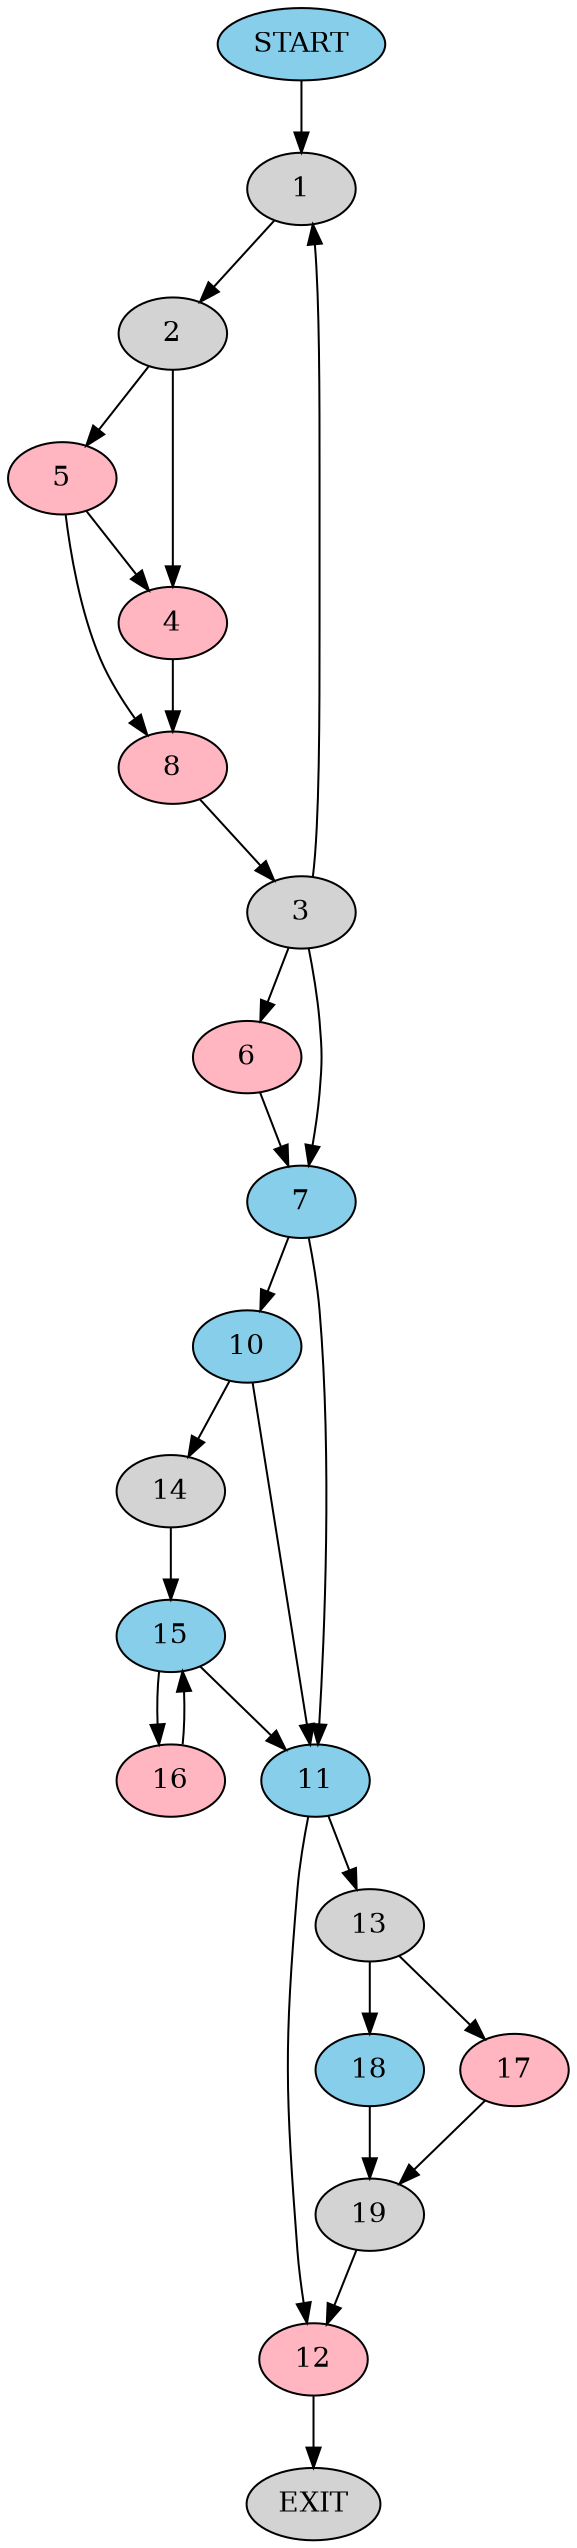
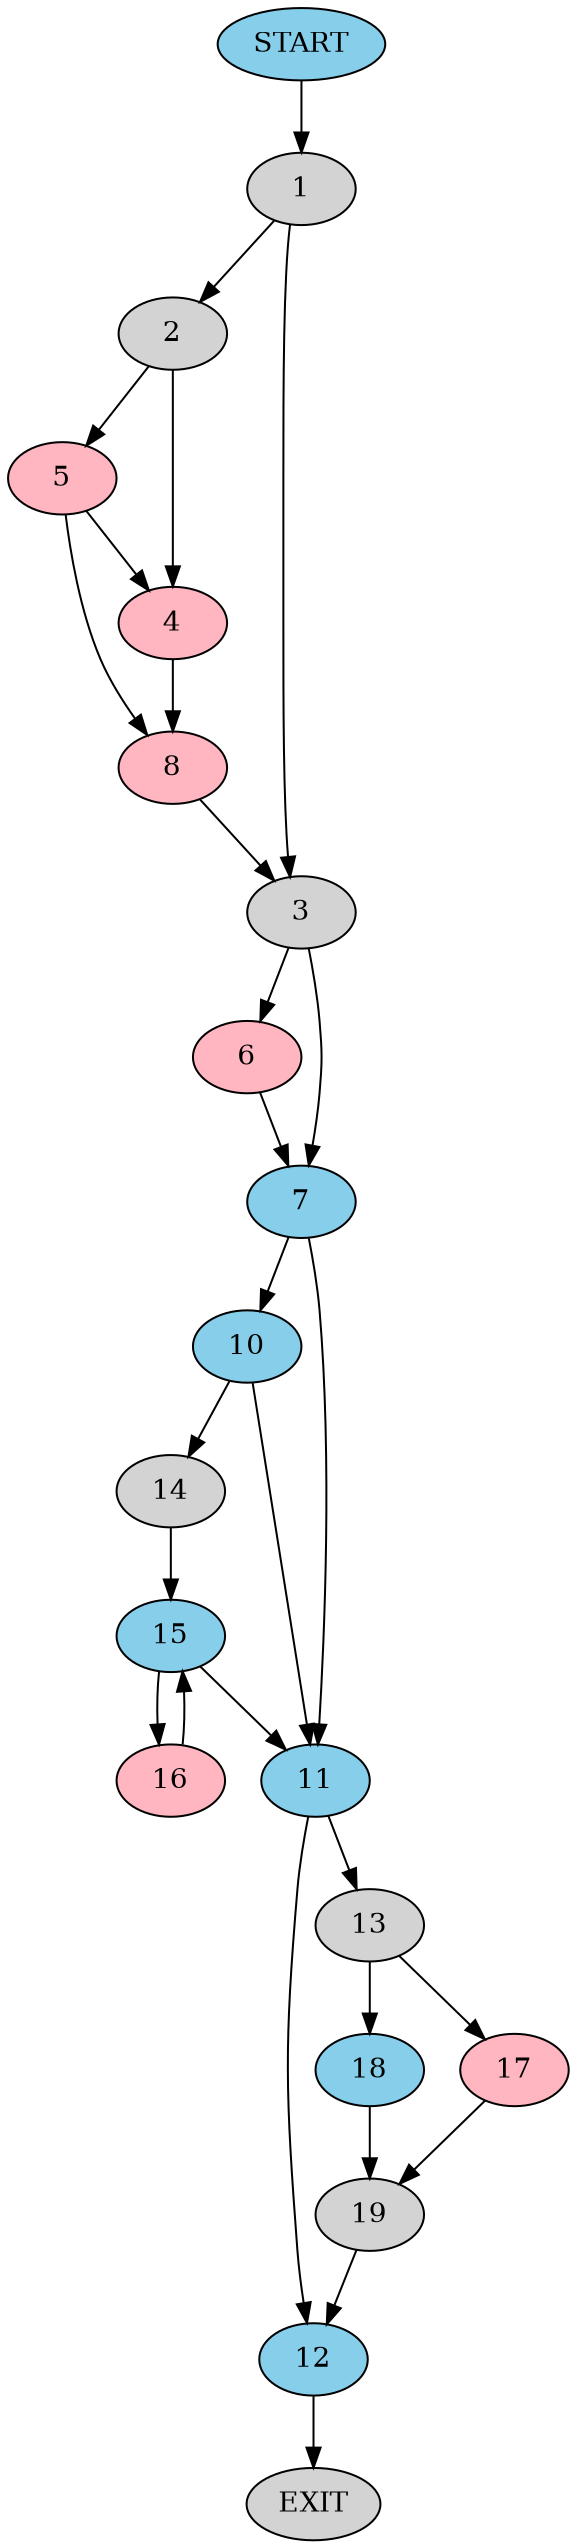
(320, 561) -> (283, 541)
(314, 2359) -> (314, 2359)
